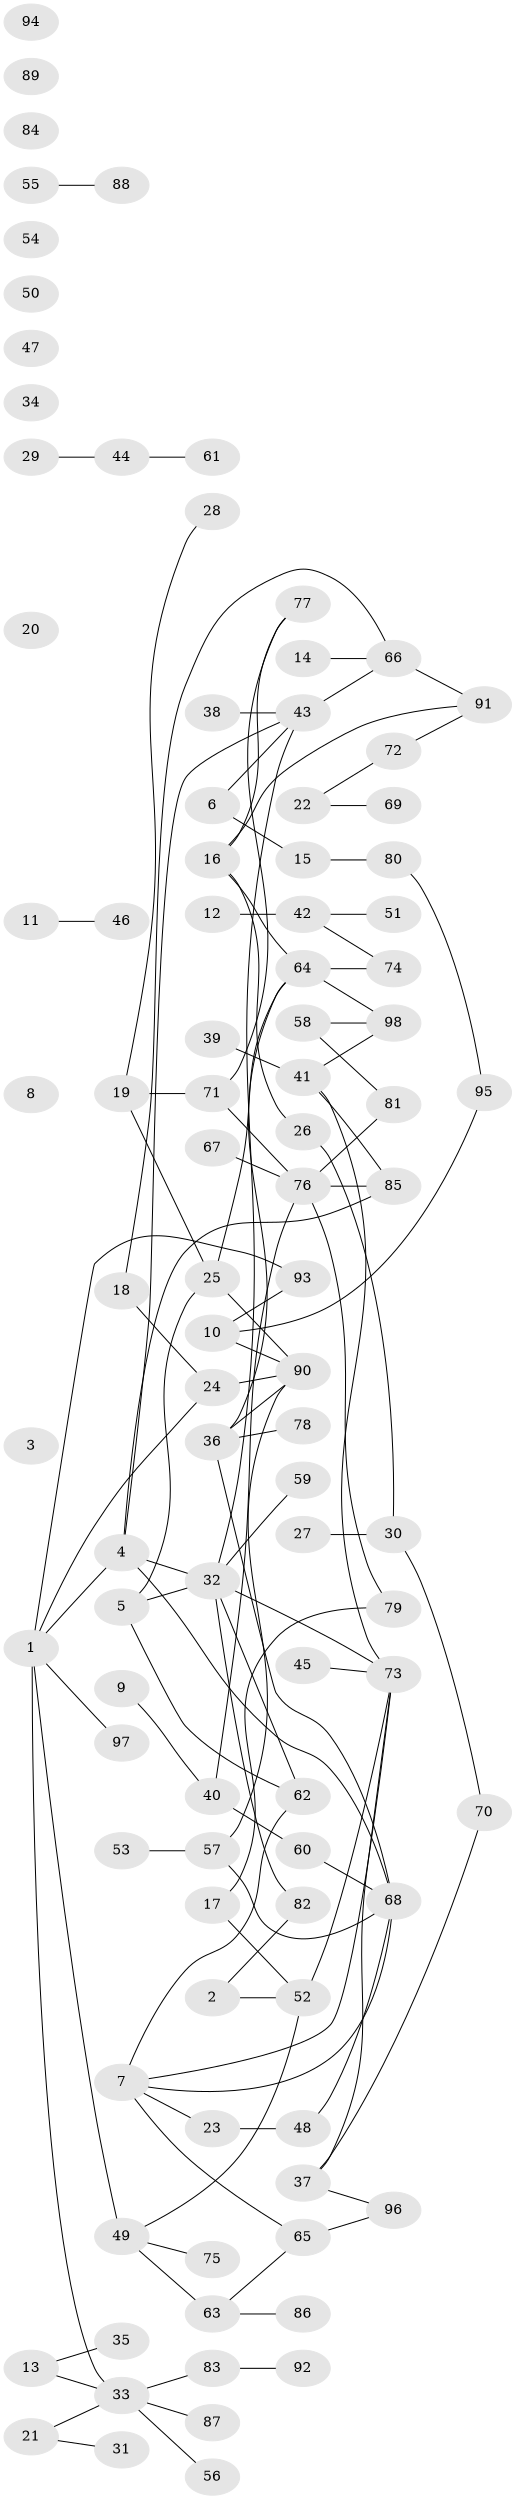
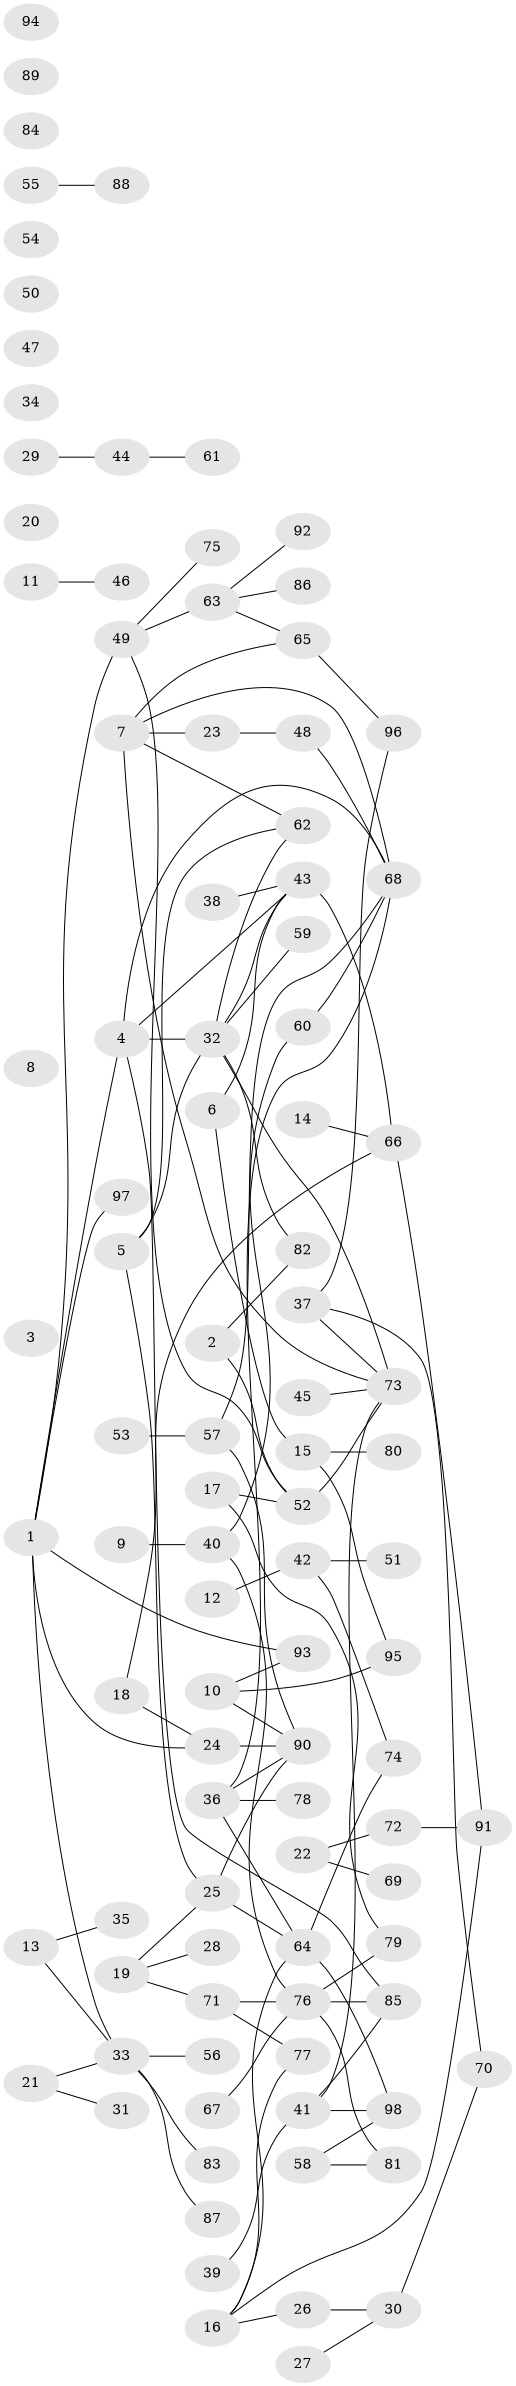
(456, 970) -> (361, 1569)
(258, 2368) -> (258, 567)
